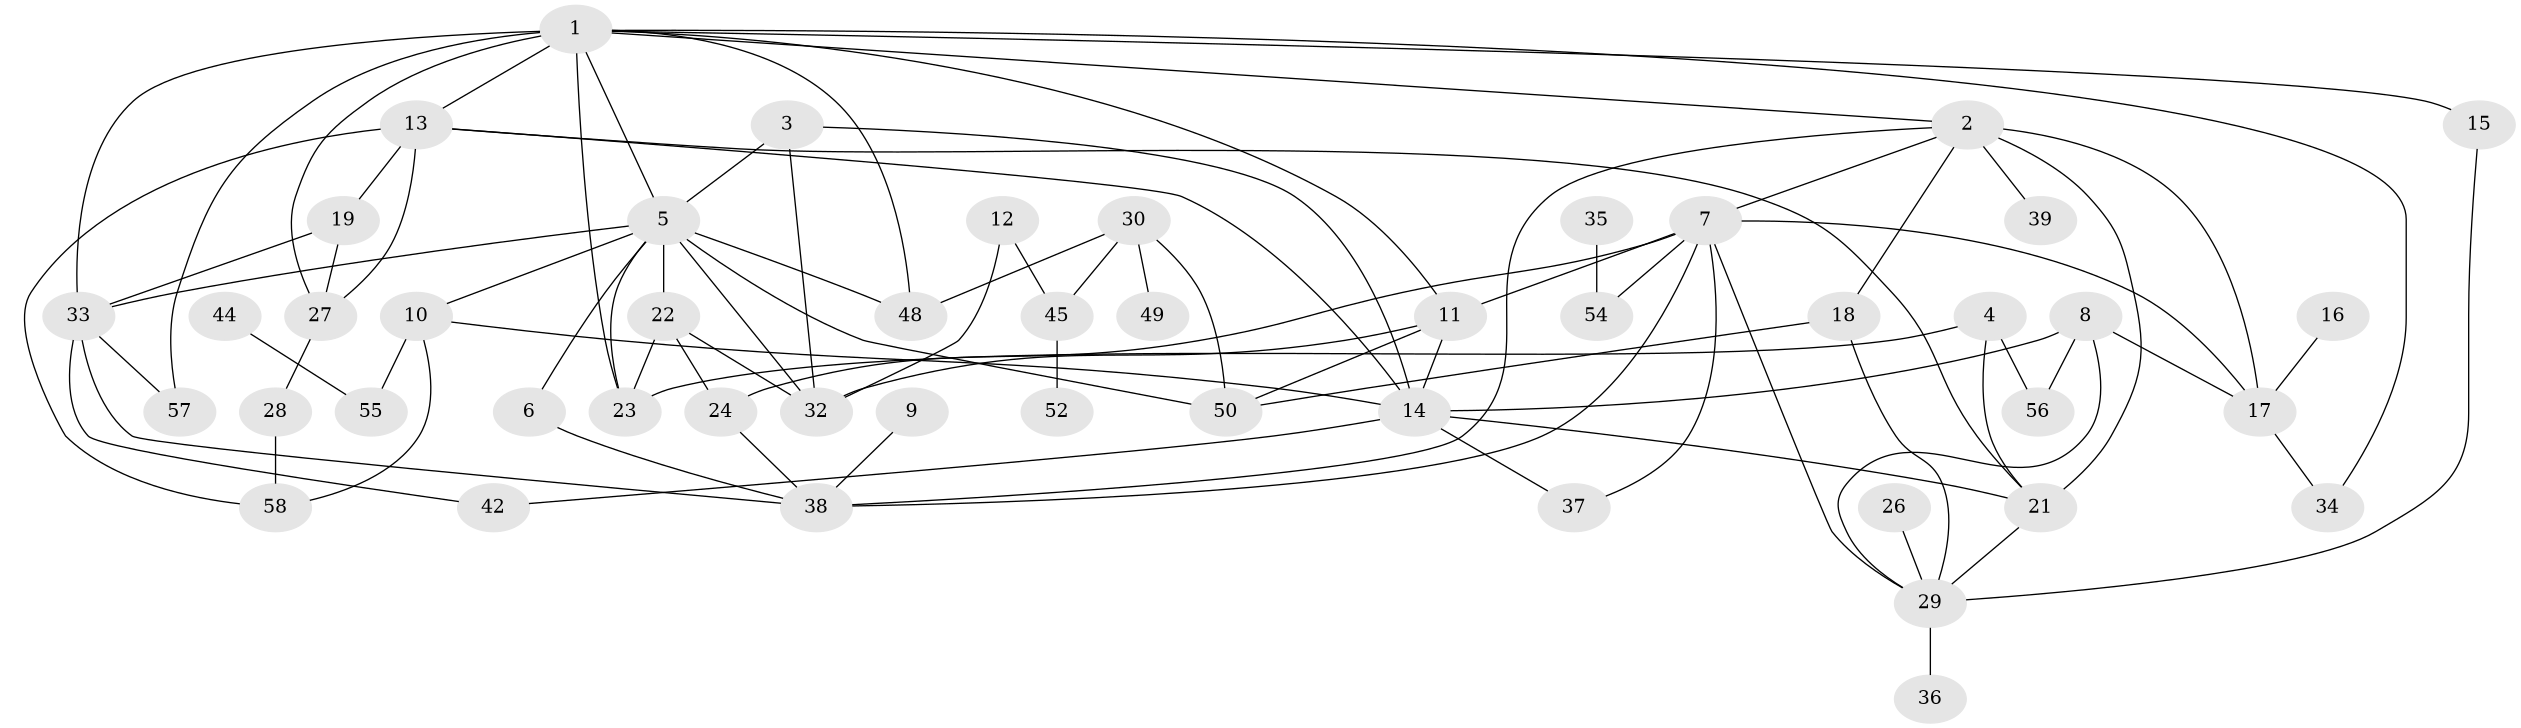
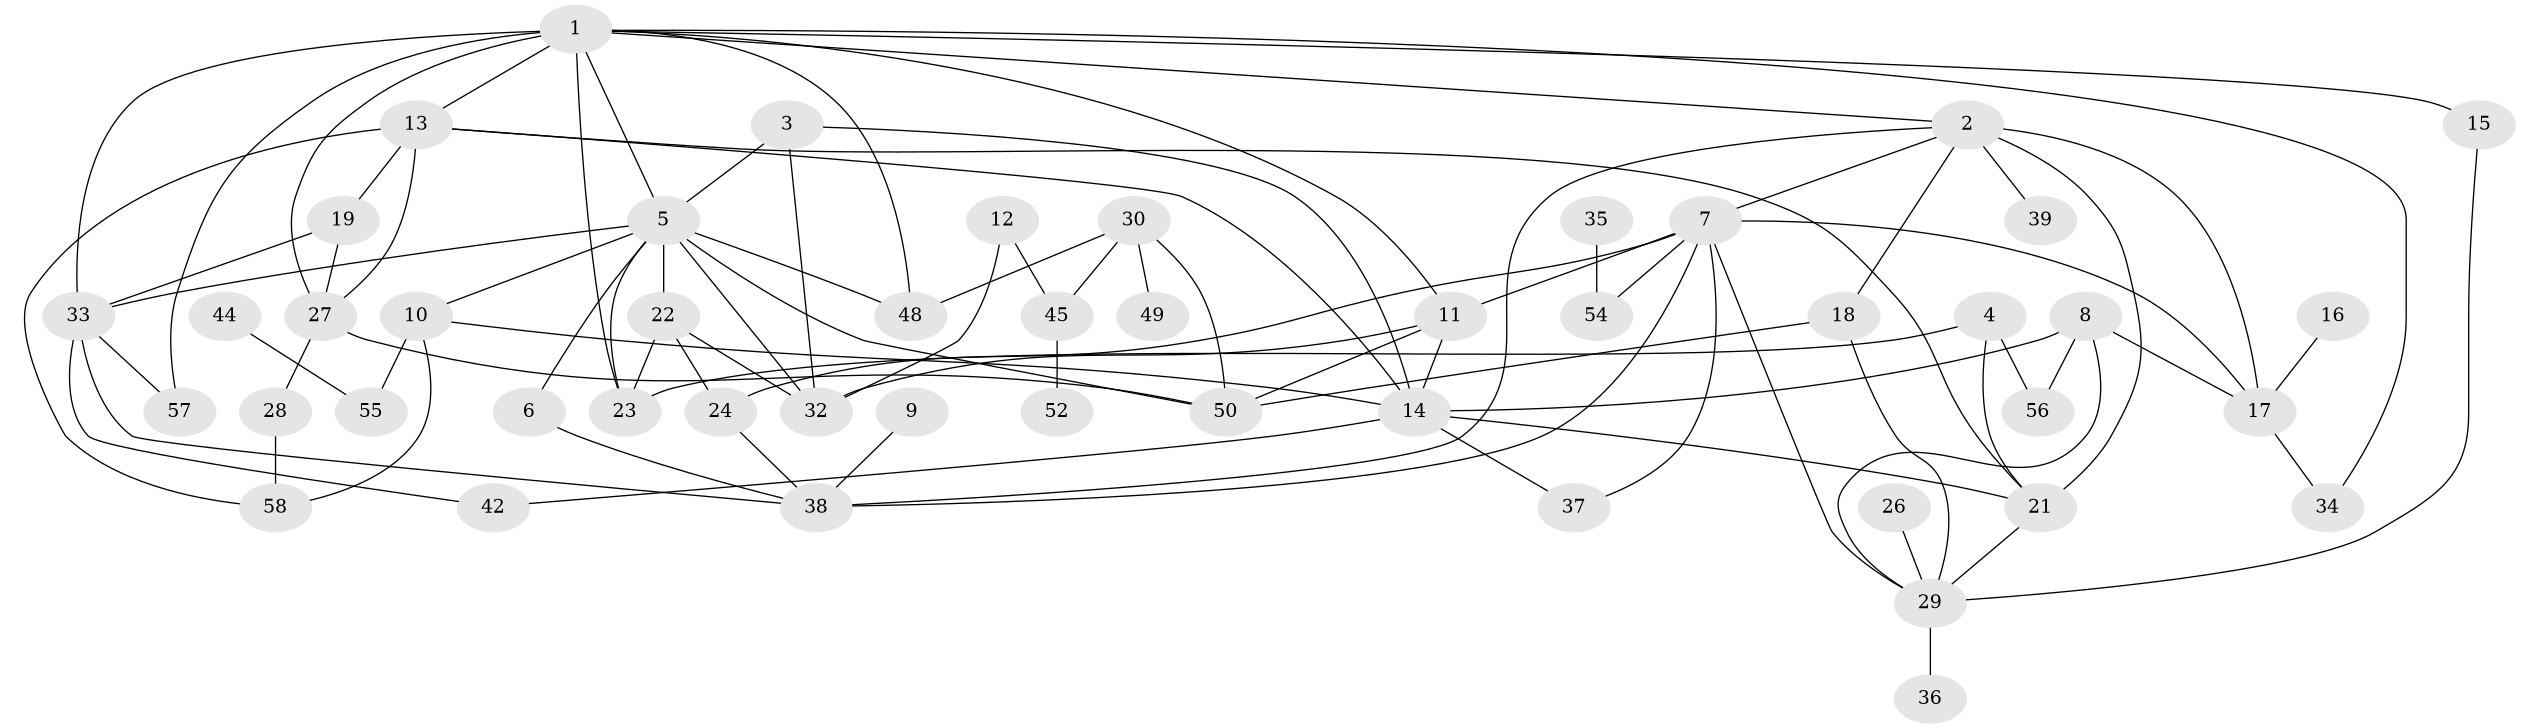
none -> (662, 381)
